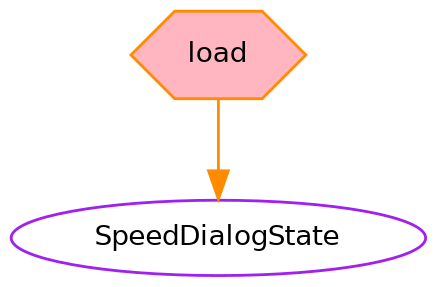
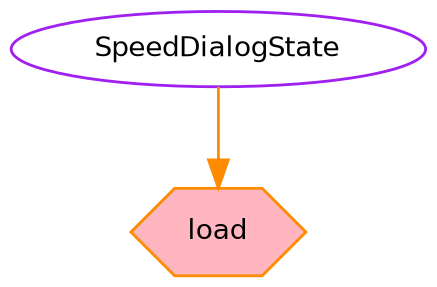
(218, 135) -> (218, 123)
